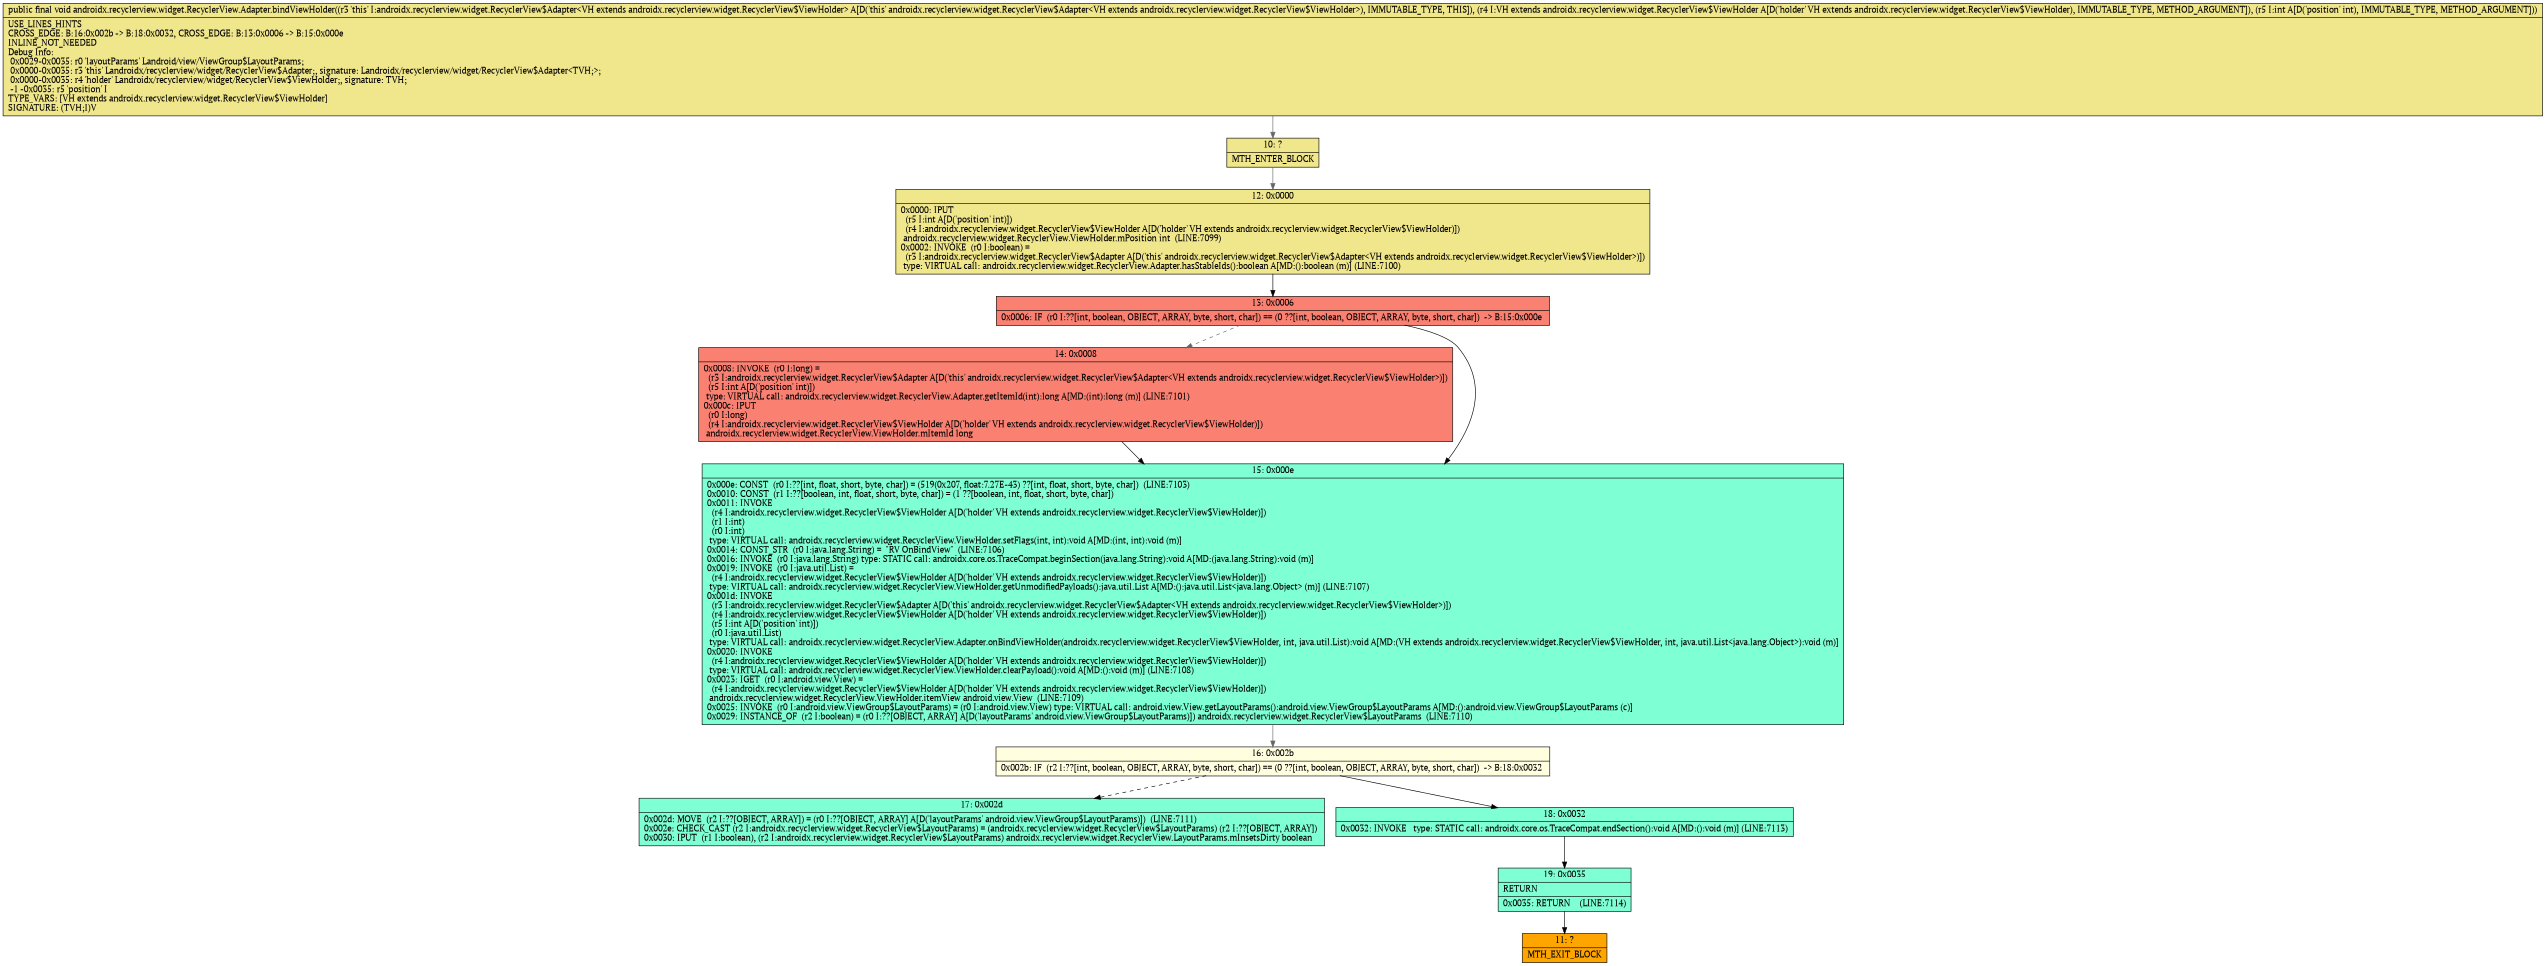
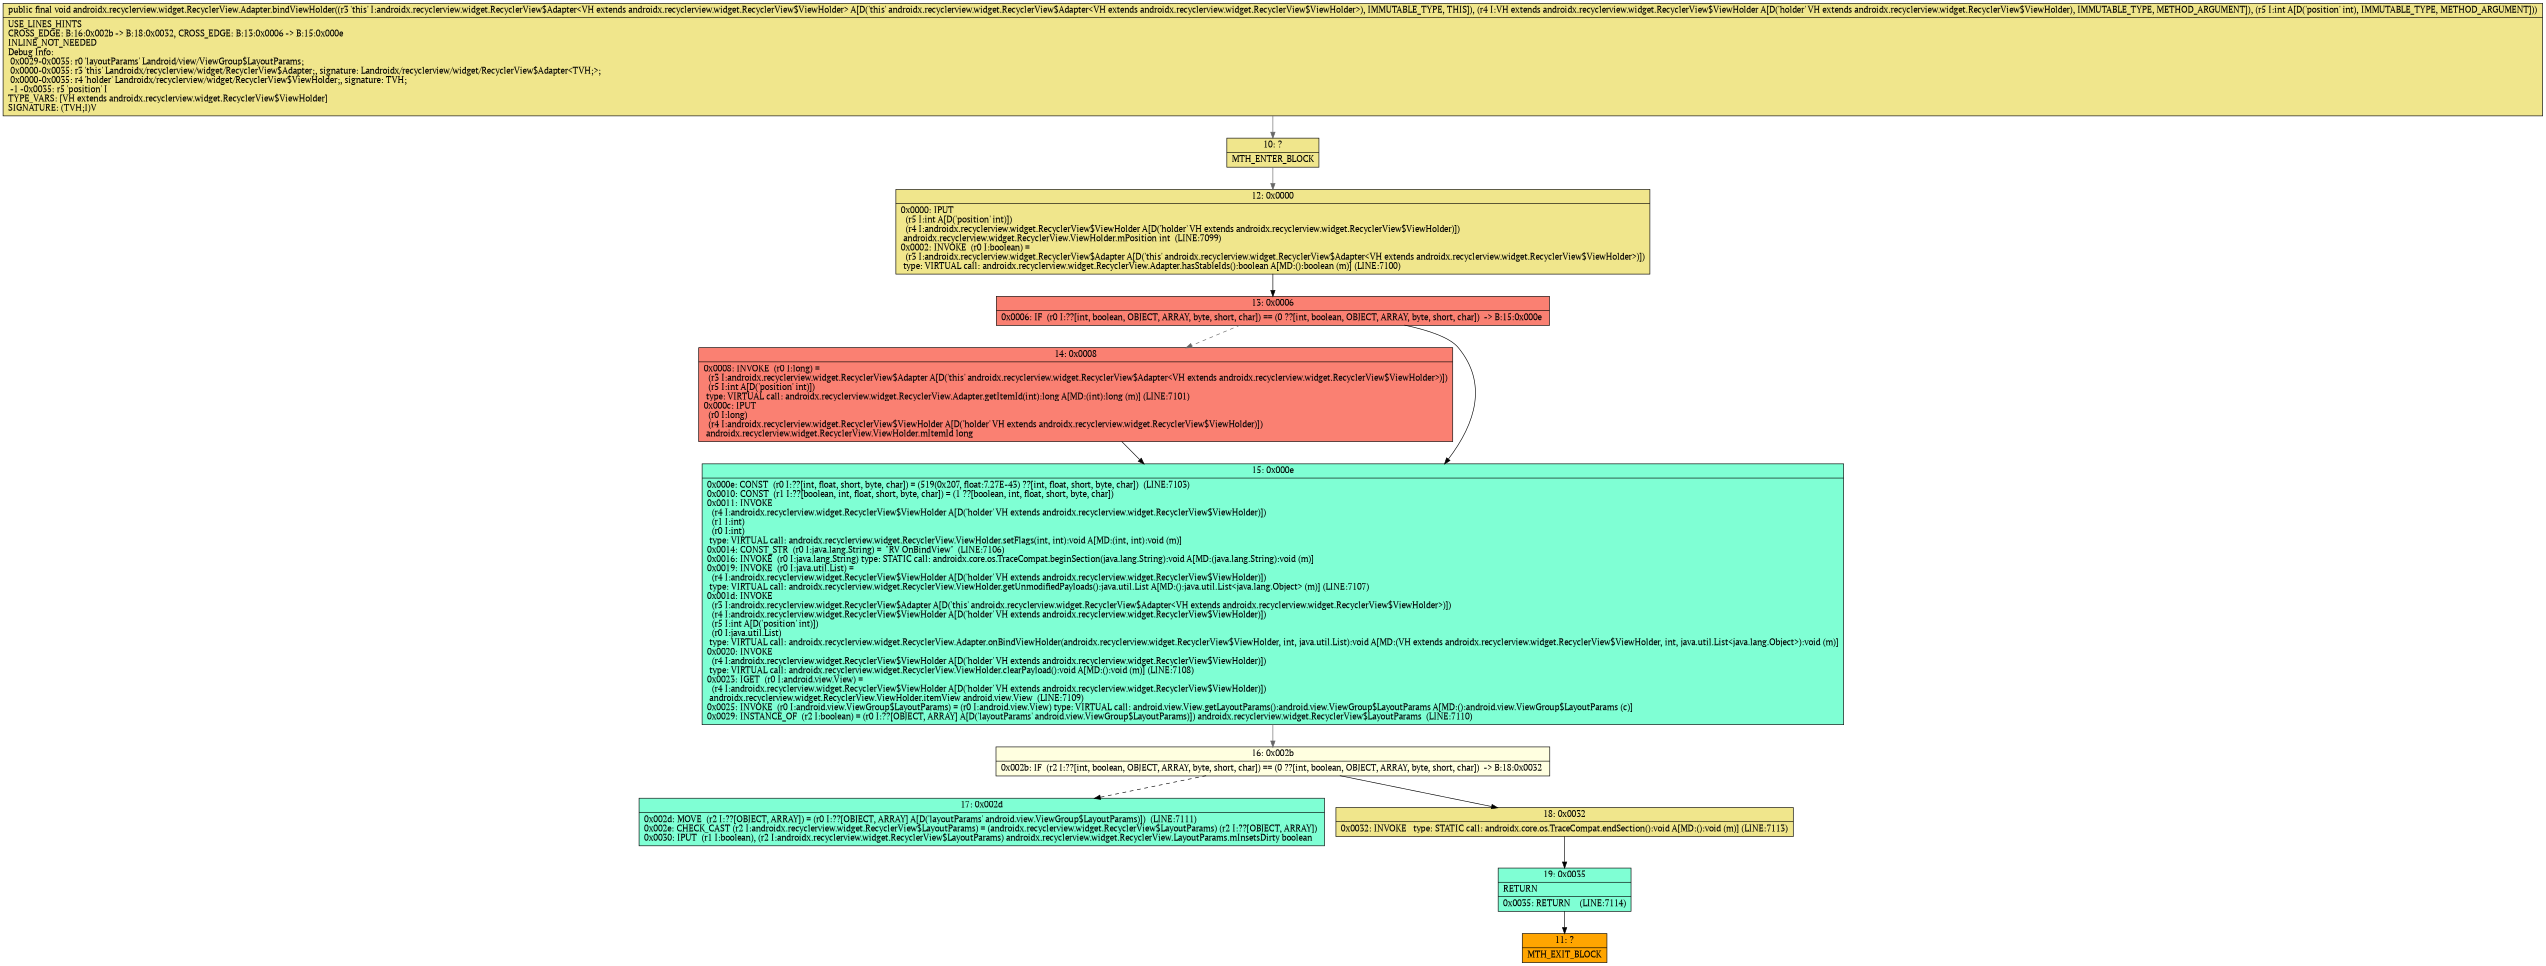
(1565, 822) -> (1565, 822)
